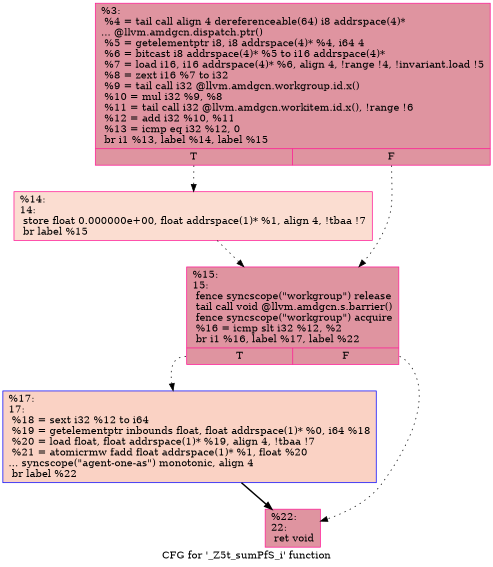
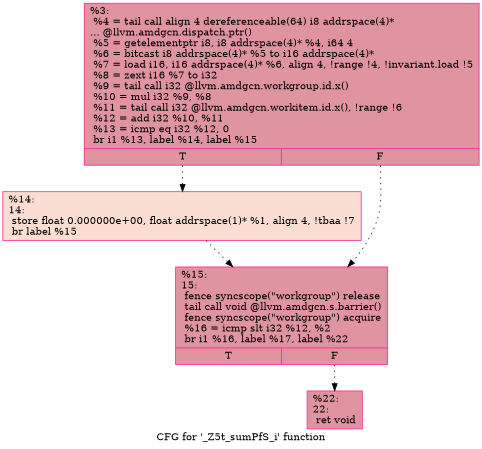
(190, 437) -> none
